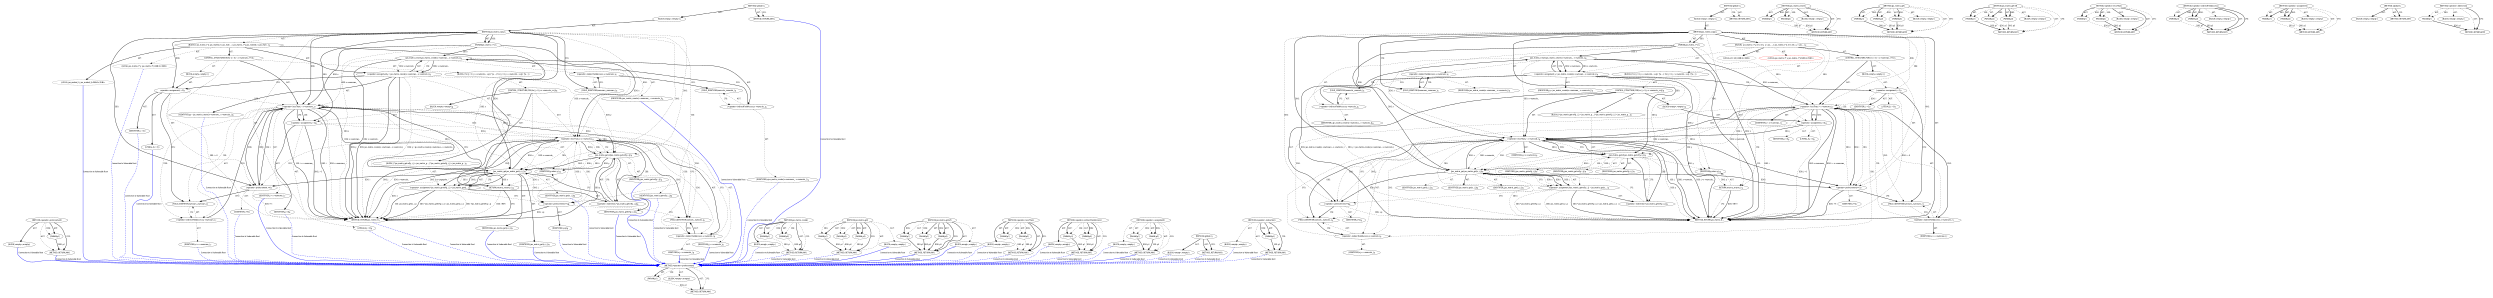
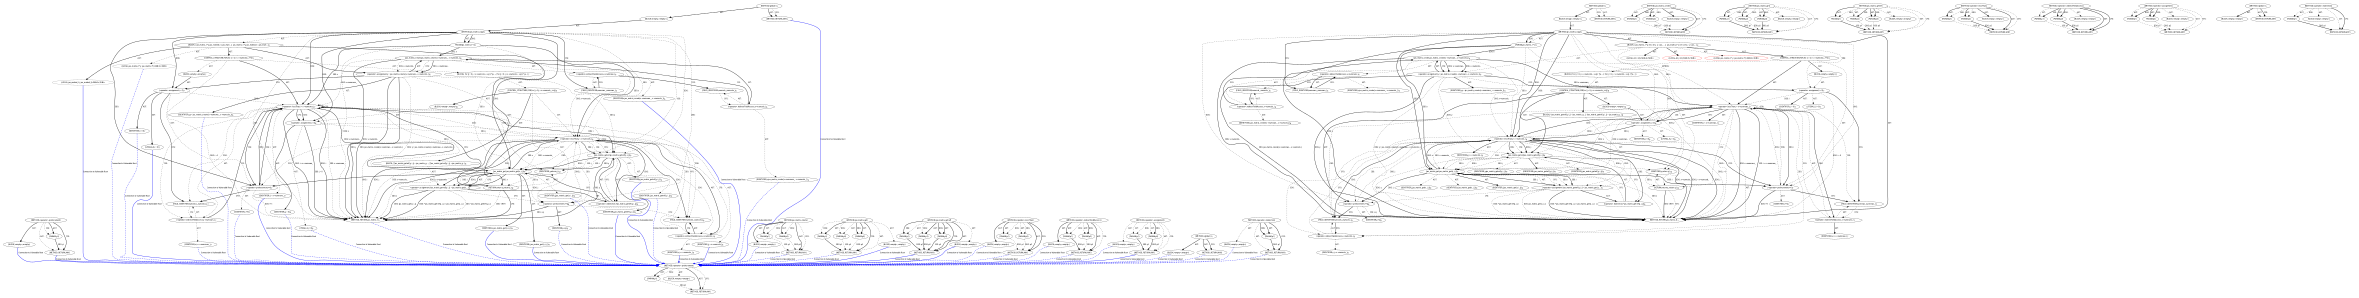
none -> (1682, 58)
